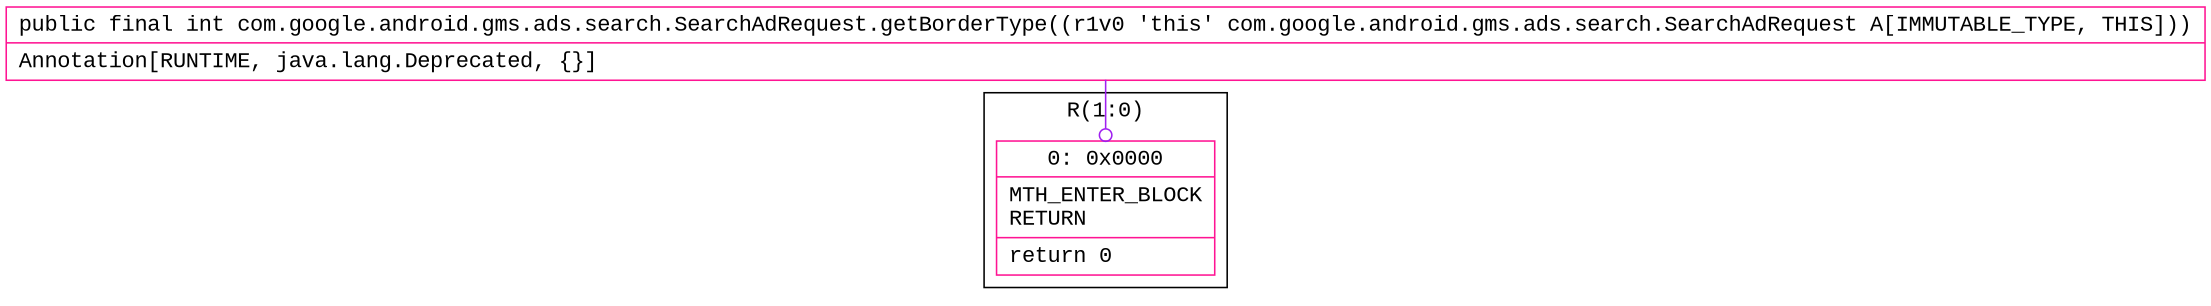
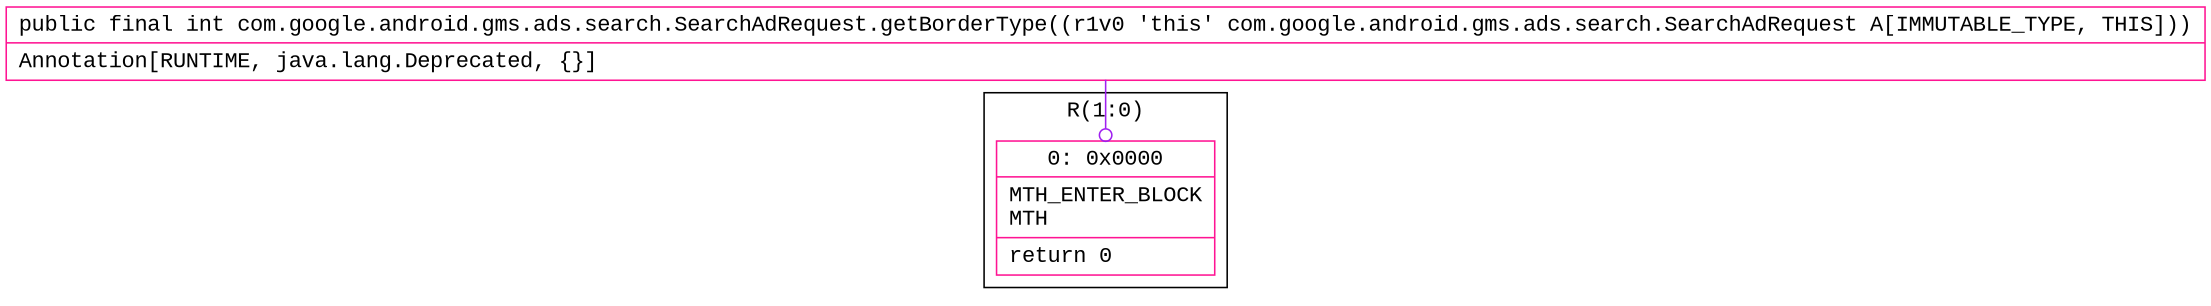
(1048, 218) -> (1028, 218)
